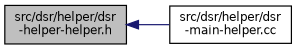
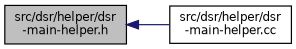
(66, 25) -> (66, 25)
